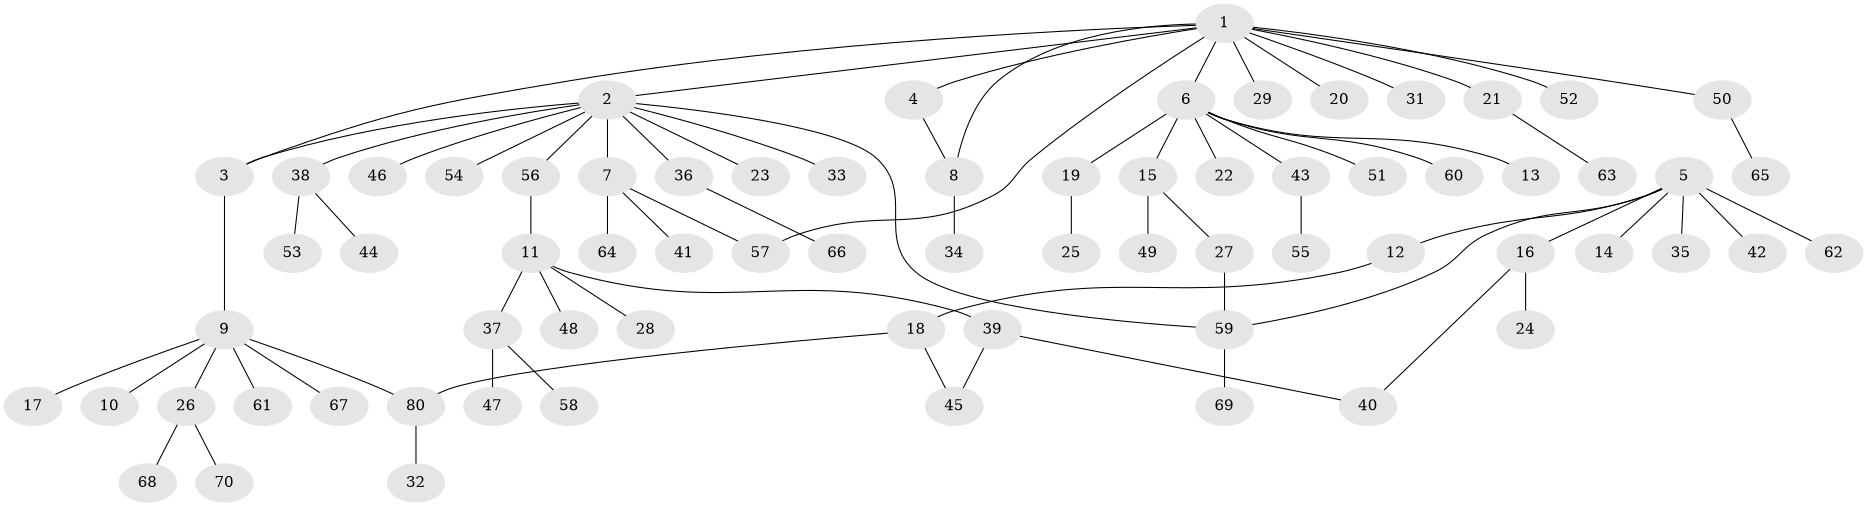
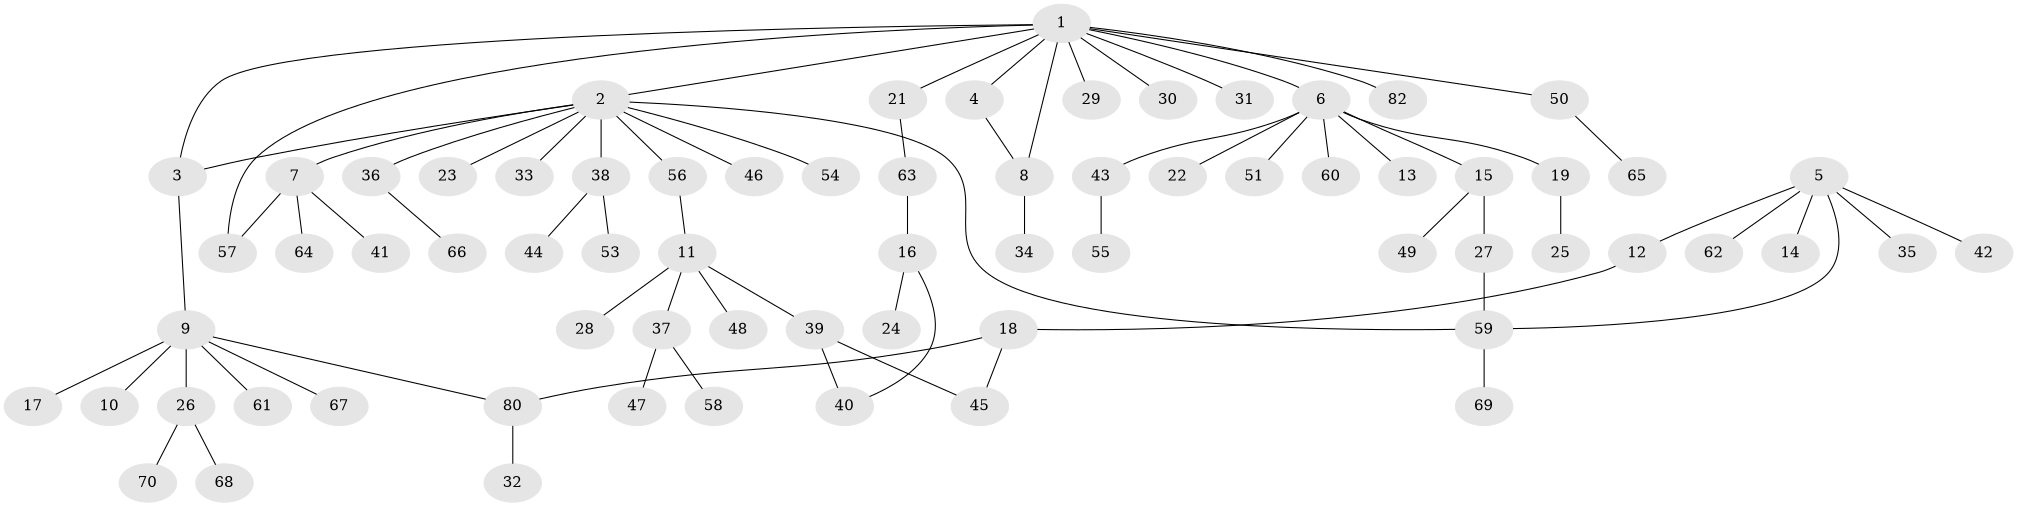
(1339, 100) -> (1168, 100)
(1569, 100) -> (1398, 100)
(1605, 215) -> (907, 215)
